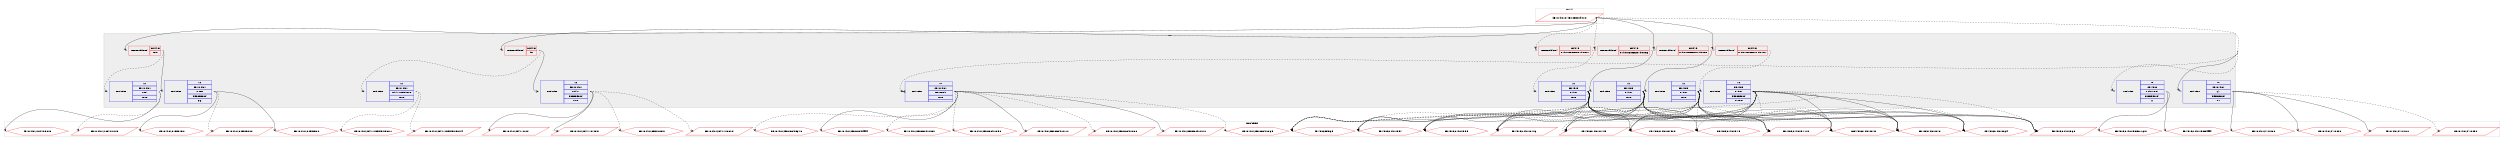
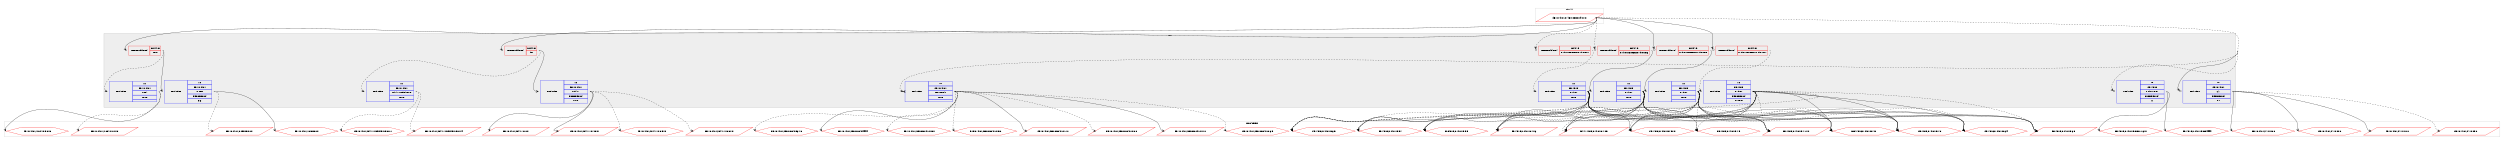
(172, 131) -> none
(307, 131) -> (307, 131)
(652, 131) -> (652, 131)
(986, 131) -> (986, 131)
(1324, 131) -> (1324, 131)
(1457, 131) -> (1457, 131)
(1594, 131) -> (1594, 131)
(1930, 131) -> (1930, 131)
